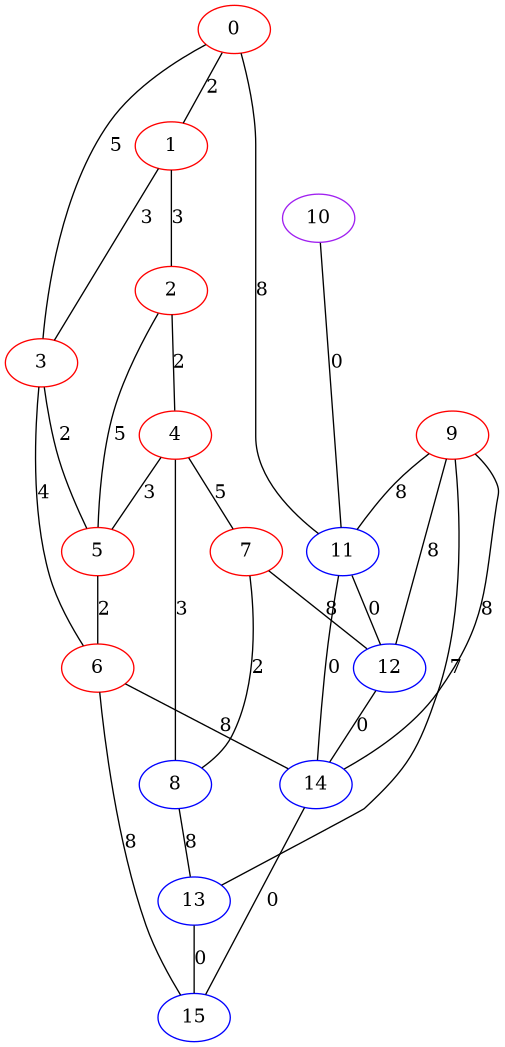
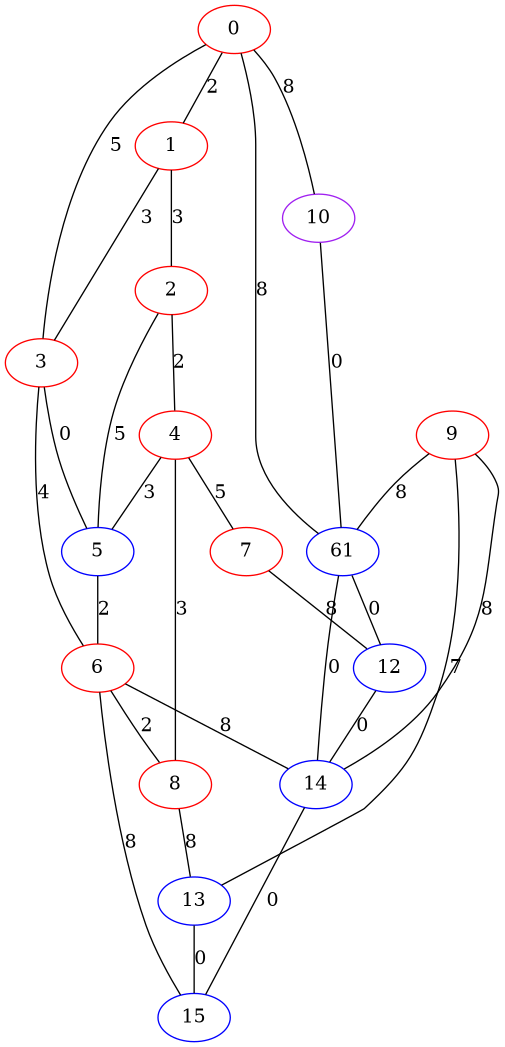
none -> (293, 118)
(66, 435) -> (66, 435)
(98, 552) -> (98, 552)
(343, 552) -> (343, 552)
(421, 552) -> none
(249, 679) -> (134, 727)
(175, 785) -> (175, 785)
